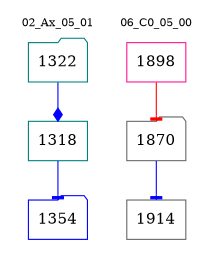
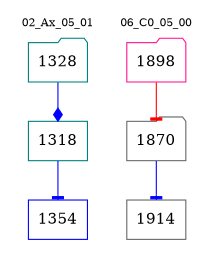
(58, 62) -> (58, 62)
(156, 62) -> (156, 62)
(58, 220) -> (58, 220)
